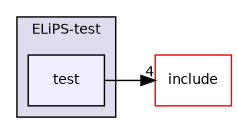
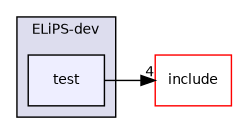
(66, 30) -> (66, 30)
